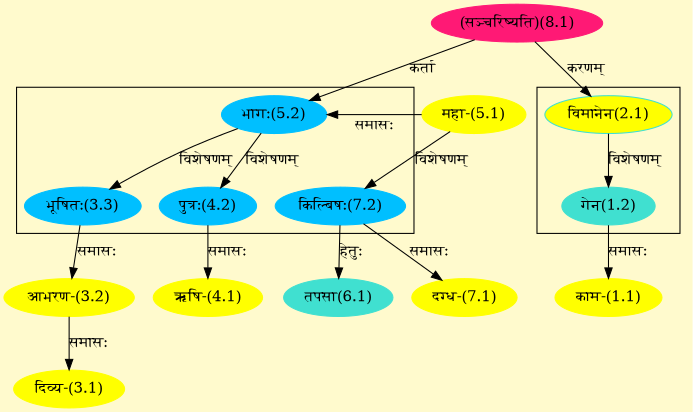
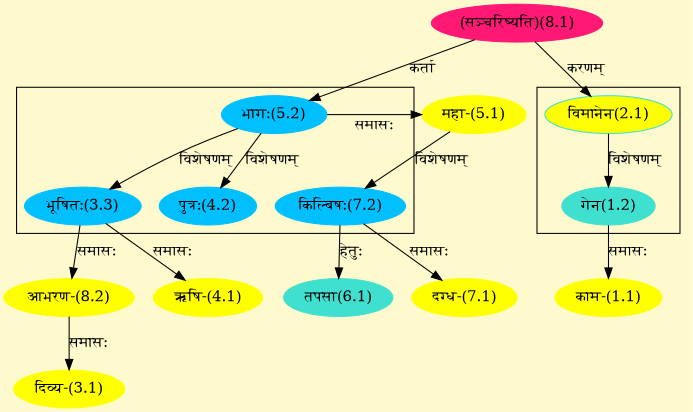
(380, 115) -> (369, 115)
(208, 247) -> (141, 249)
(69, 298) -> (69, 298)
